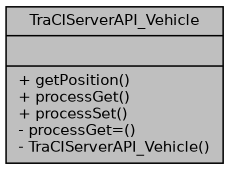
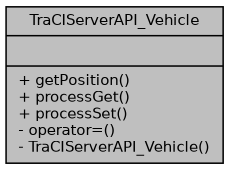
(77, 131) -> (67, 131)
